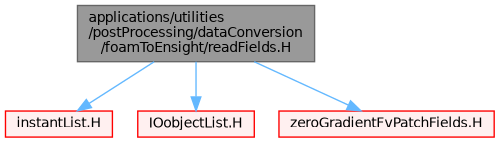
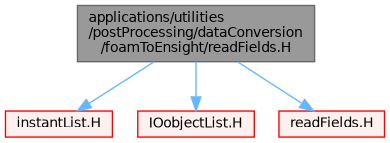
(387, 124) -> (332, 124)
